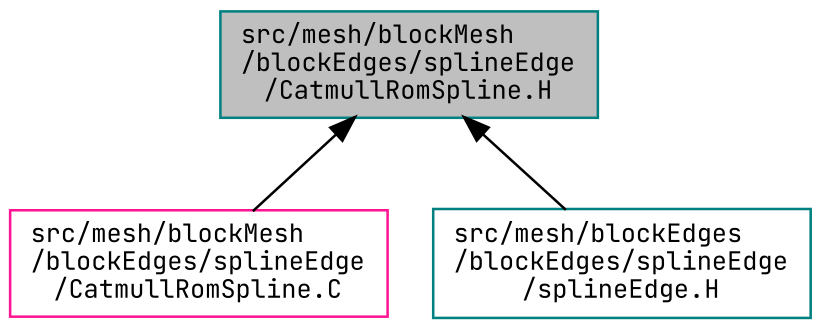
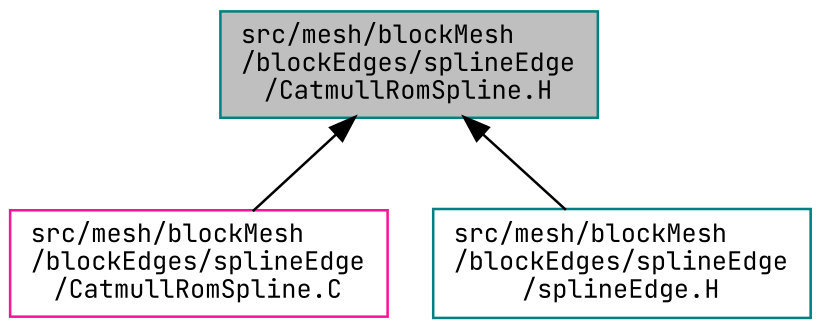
(622, 263) -> (622, 263)
